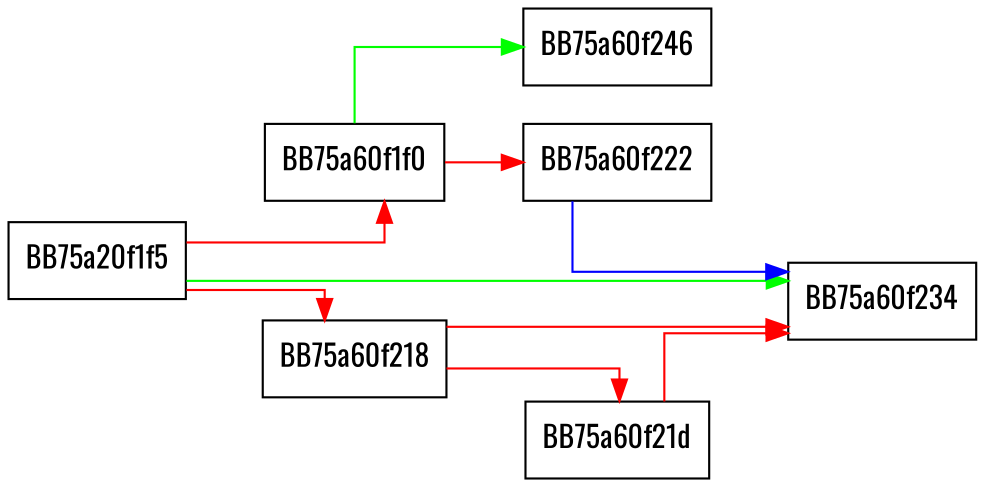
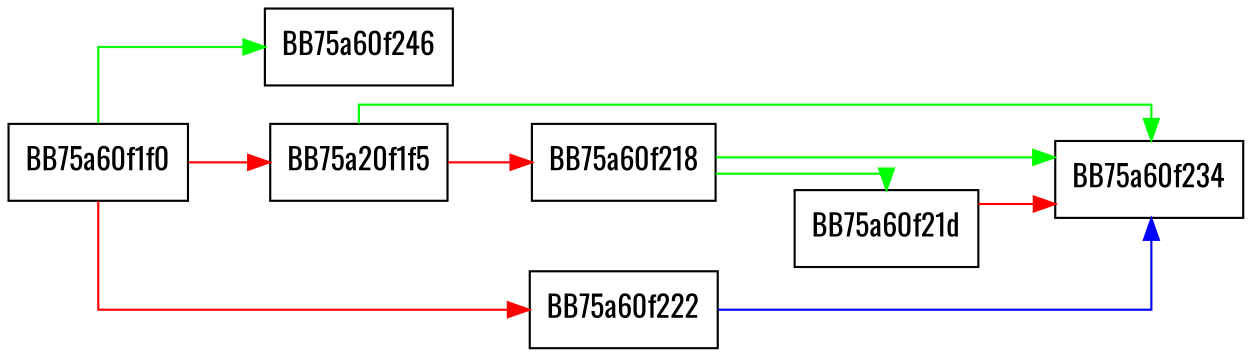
(295, 242) -> (218, 162)
(606, 327) -> (875, 157)
(539, 368) -> (802, 174)
